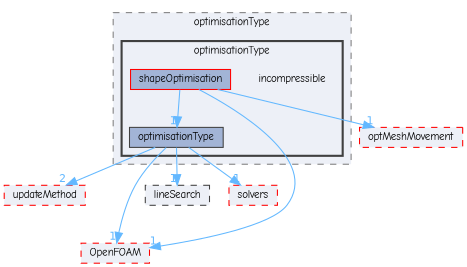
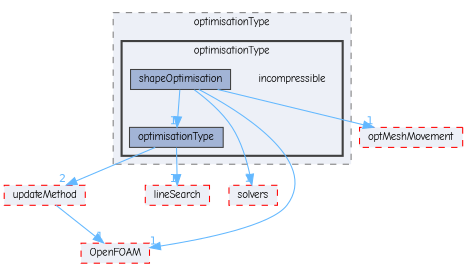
(181, 79) -> (181, 79)
(221, 171) -> (231, 126)
(135, 186) -> (76, 221)
(177, 195) -> (177, 195)
